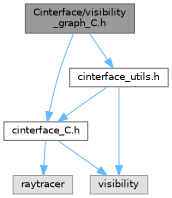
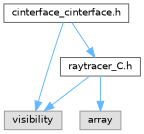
(80, 19) -> none
(119, 78) -> (66, 13)
(46, 131) -> (100, 67)
(43, 185) -> (100, 120)
